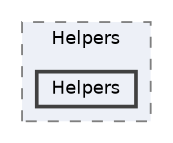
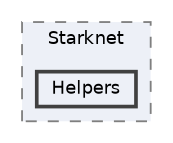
(86, 40) -> (86, 40)
